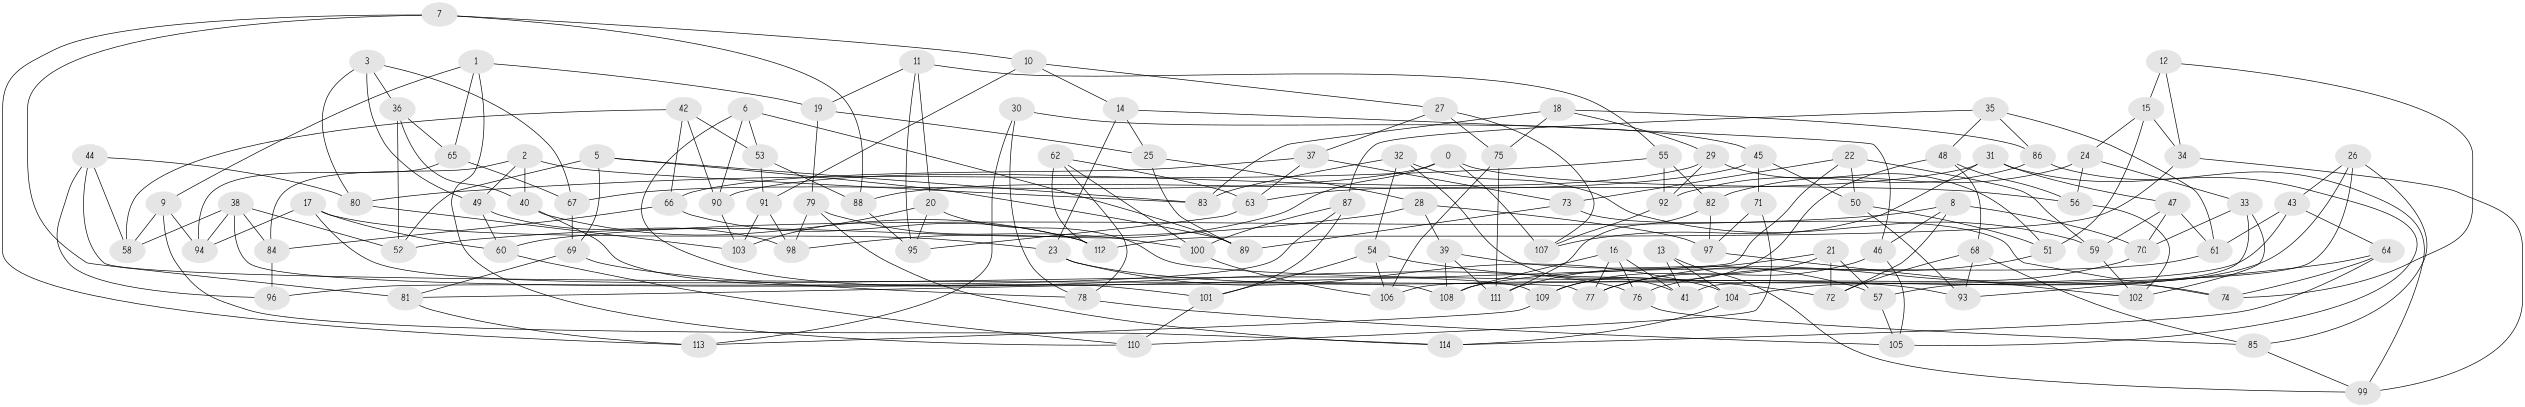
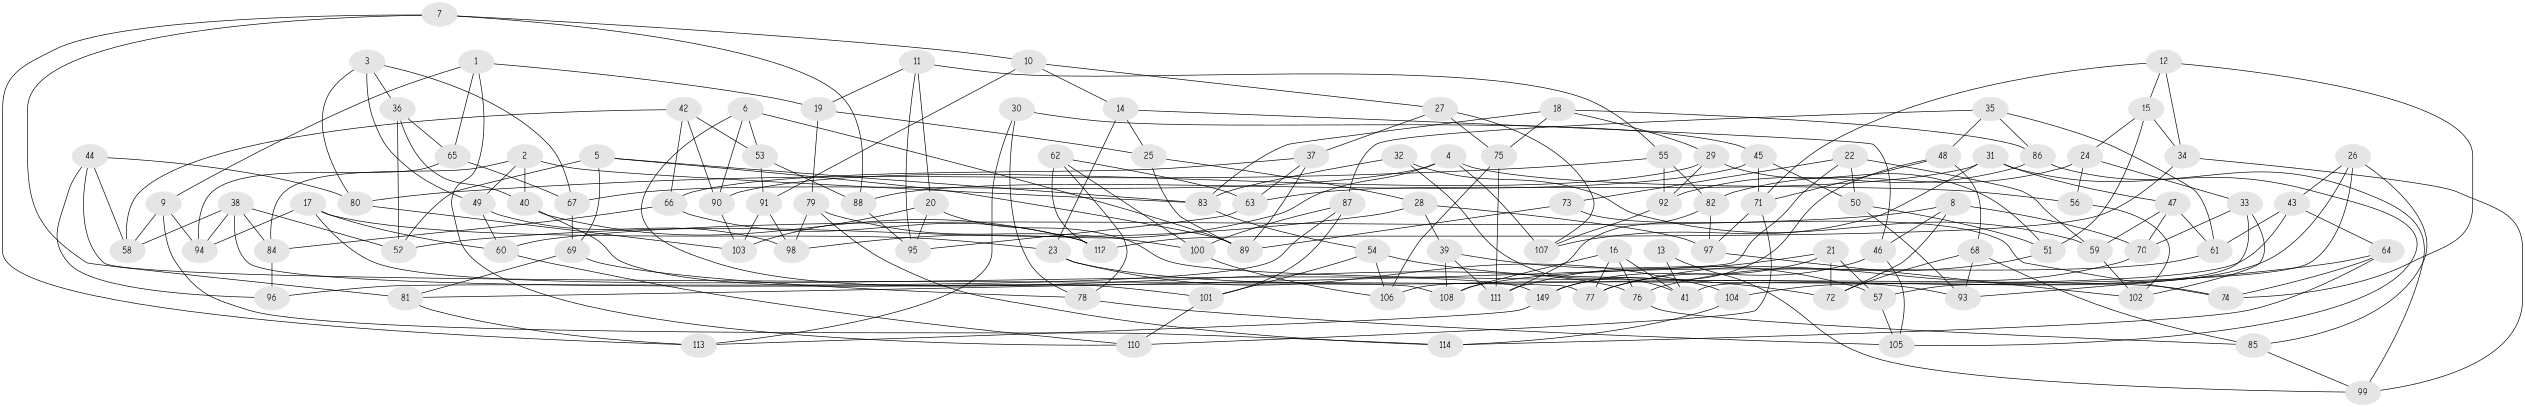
none -> (1945, 97)
(1449, 156) -> (1449, 156)
(1439, 180) -> (1281, 205)
(2017, 183) -> (1851, 180)
(1386, 204) -> (1285, 233)
(1697, 275) -> none
(1543, 298) -> (1543, 298)
